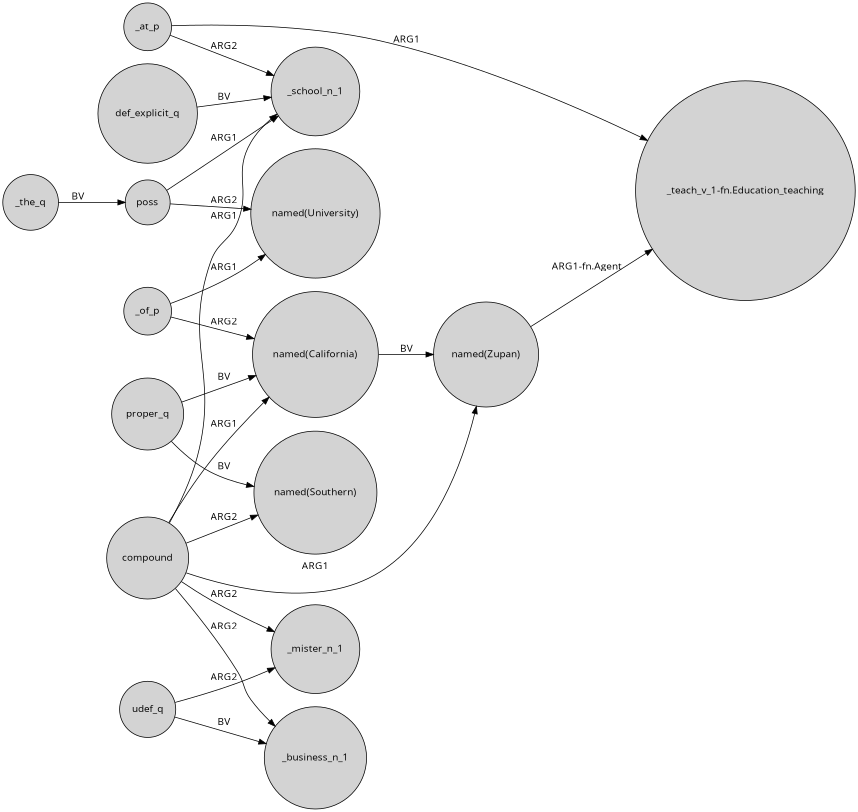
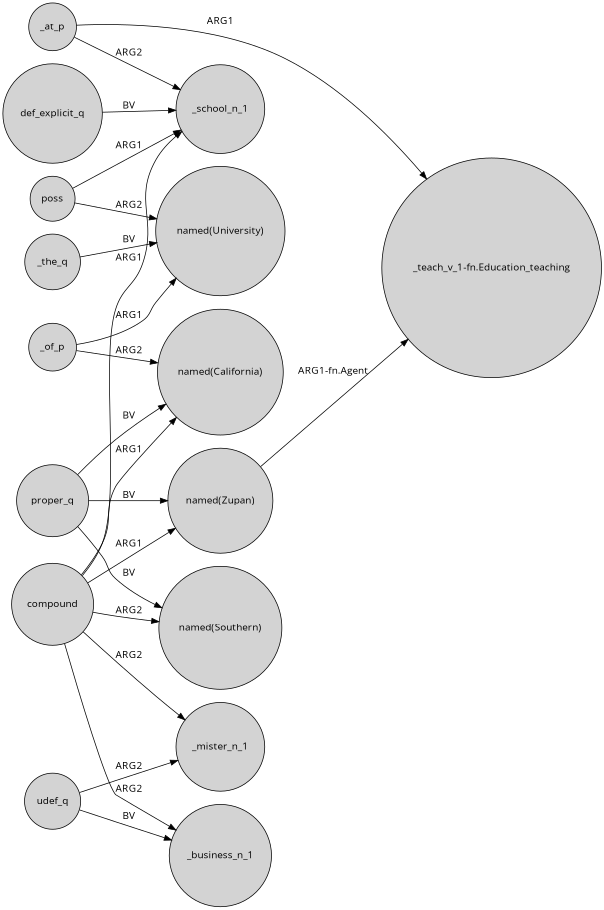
(88, 202) -> (115, 250)
(402, 354) -> (124, 501)
